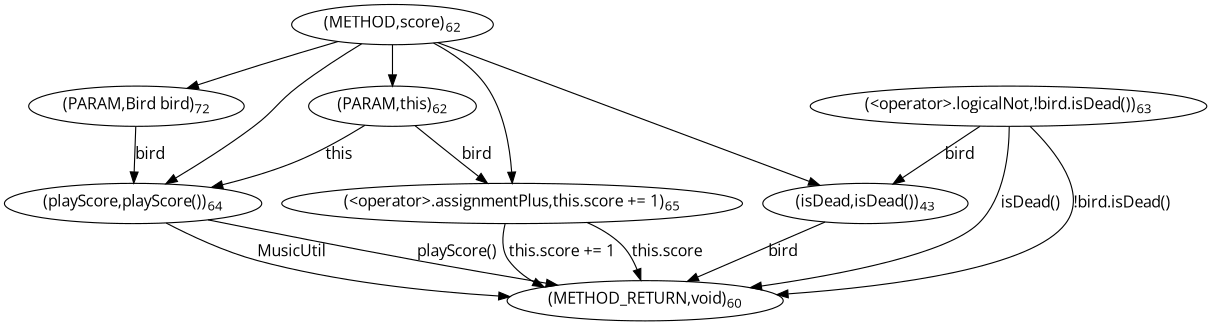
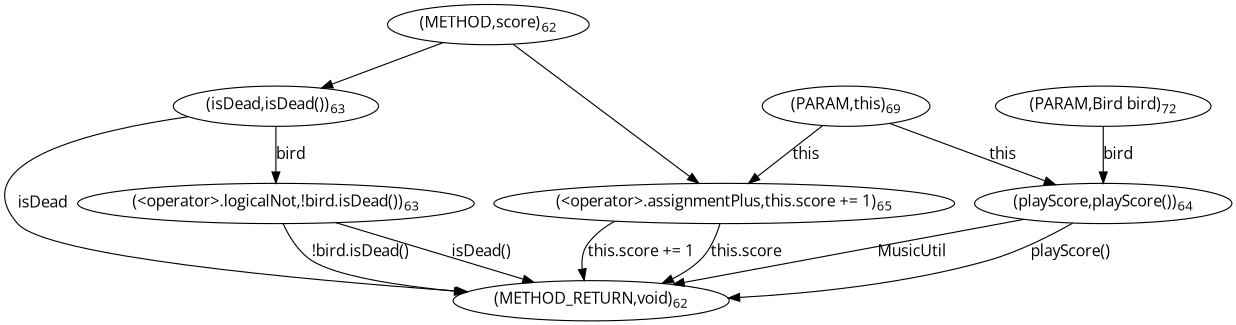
(392, 60) -> none
(268, 63) -> none
(440, 105) -> (894, 105)
(270, 113) -> none
(941, 152) -> (276, 149)
(477, 155) -> (806, 155)
(927, 202) -> (338, 105)
(783, 252) -> (43, 203)
(735, 299) -> (681, 299)
